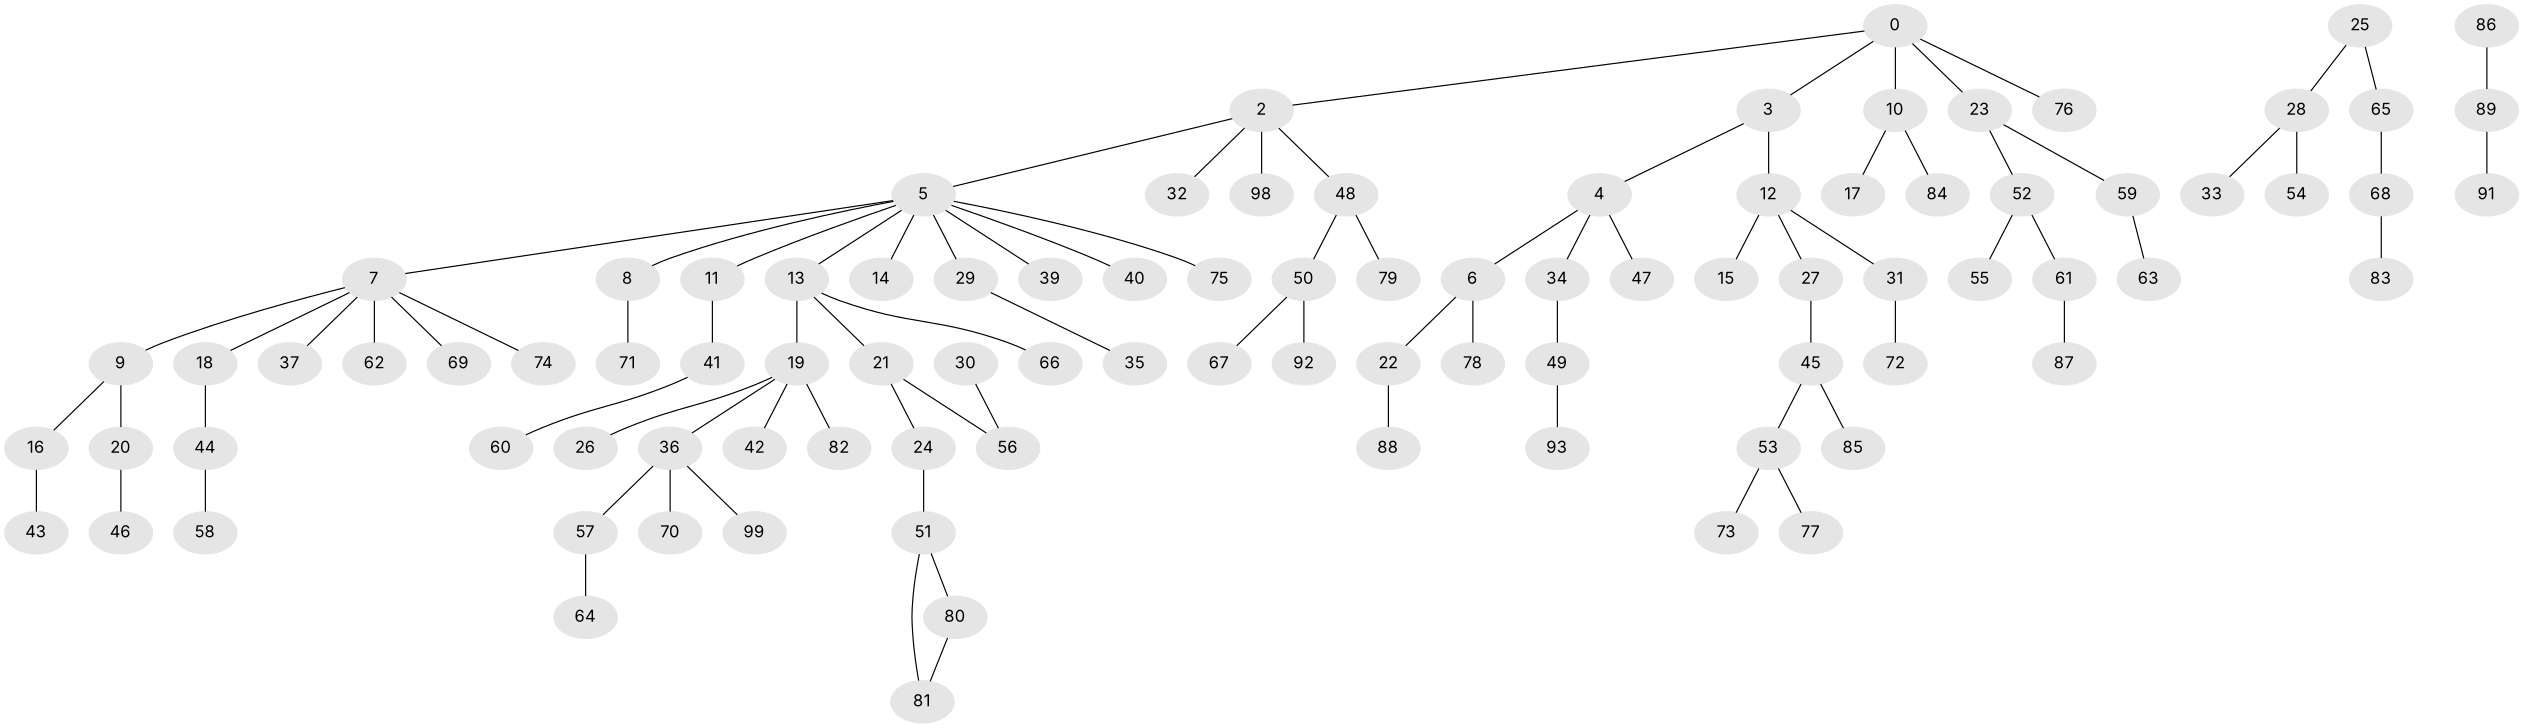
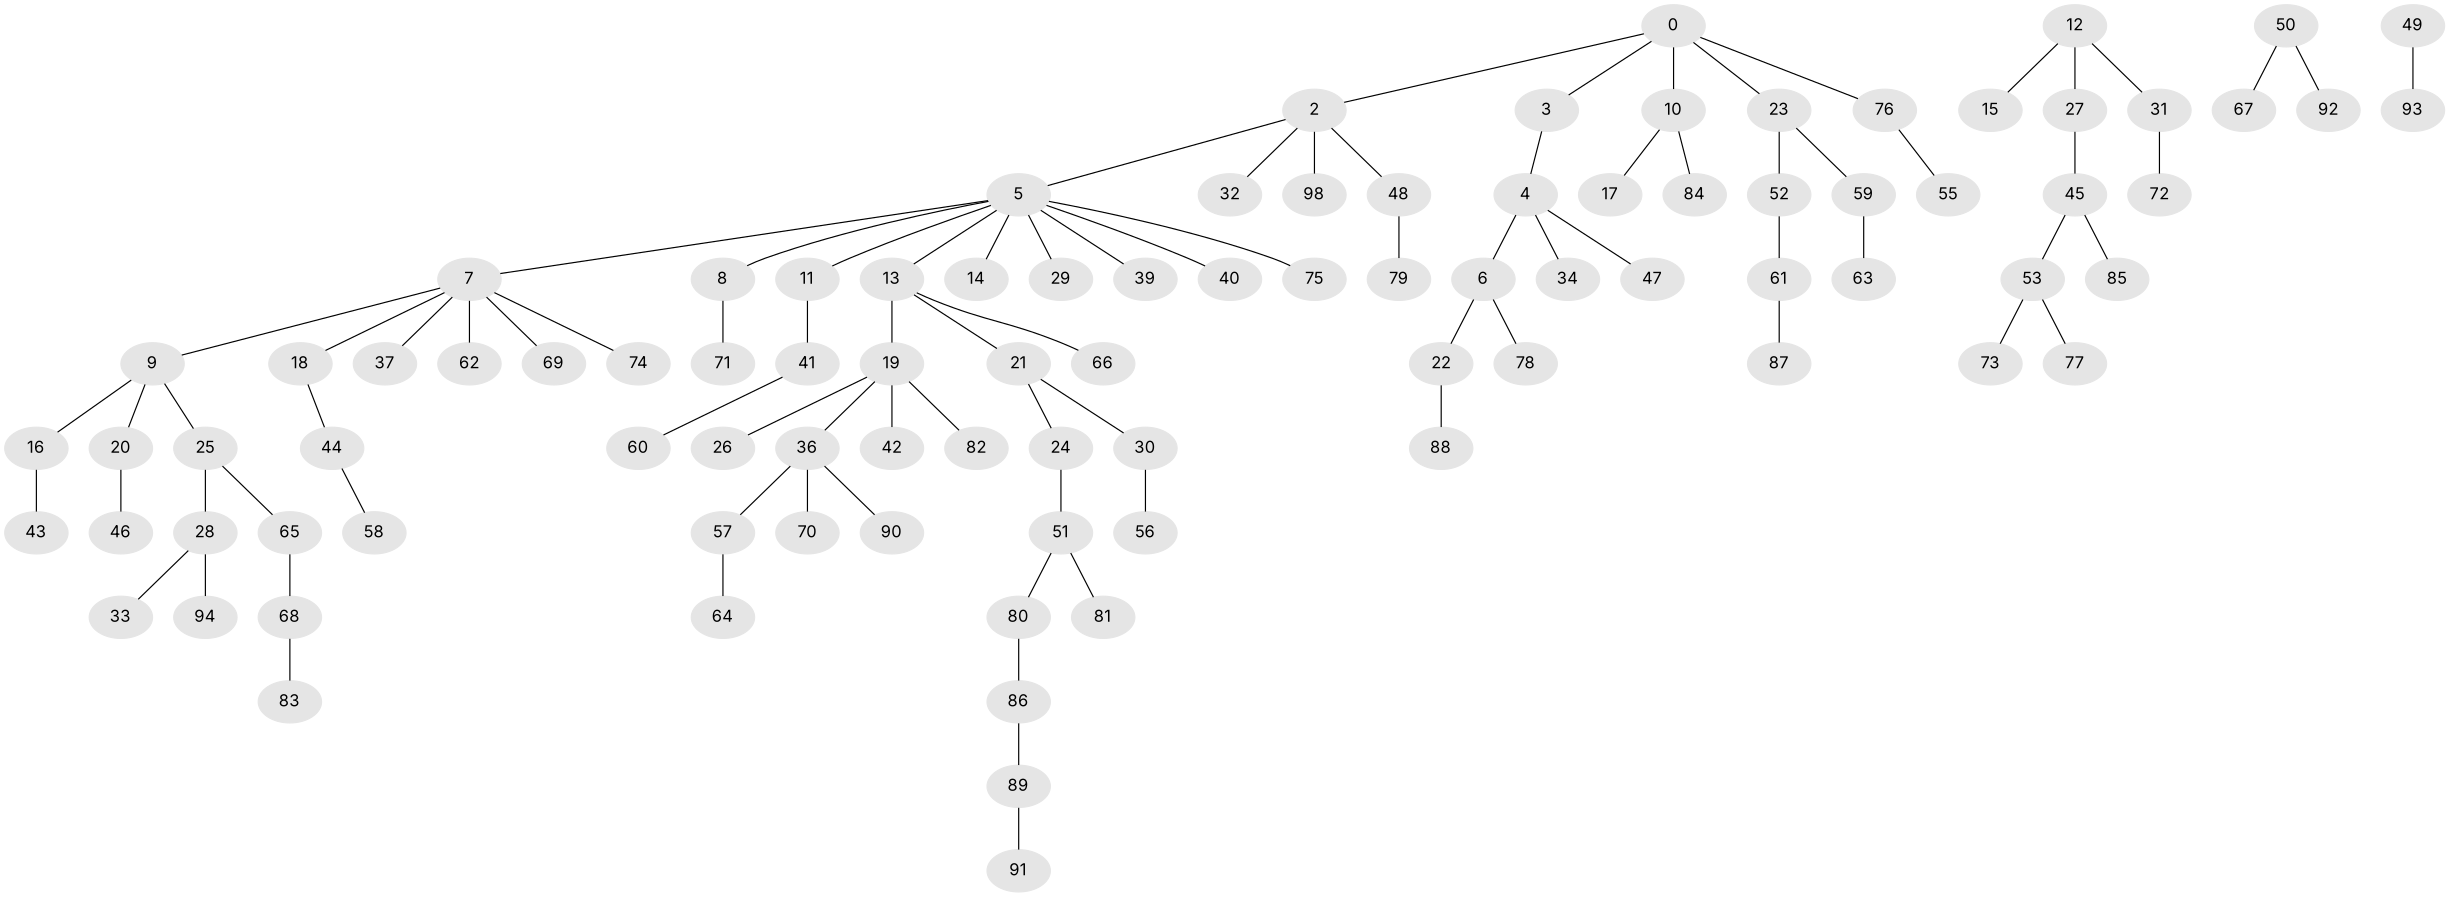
(1769, 153) -> none
(2297, 195) -> (205, 617)
(1325, 237) -> none
(2001, 237) -> (1917, 153)
(1557, 322) -> none
(1135, 364) -> none
none -> (179, 406)
(945, 406) -> (1082, 406)
(755, 533) -> (892, 533)
(939, 660) -> (1019, 660)
